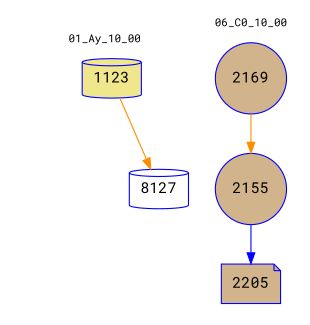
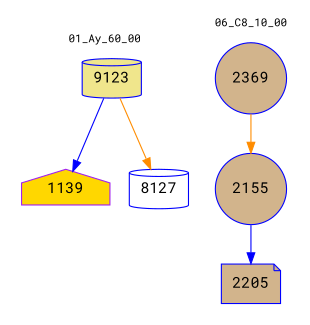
(251, 24) -> (251, 24)
(105, 39) -> (105, 39)
(112, 78) -> (112, 78)
(251, 78) -> (251, 78)
none -> (66, 189)
